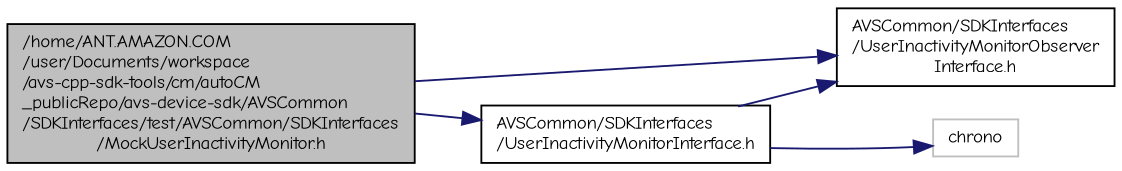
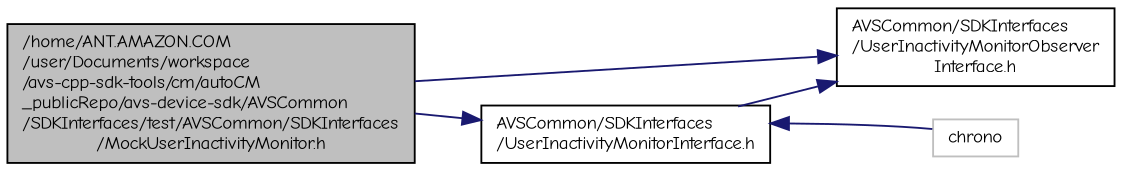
(842, 149) -> (861, 125)
